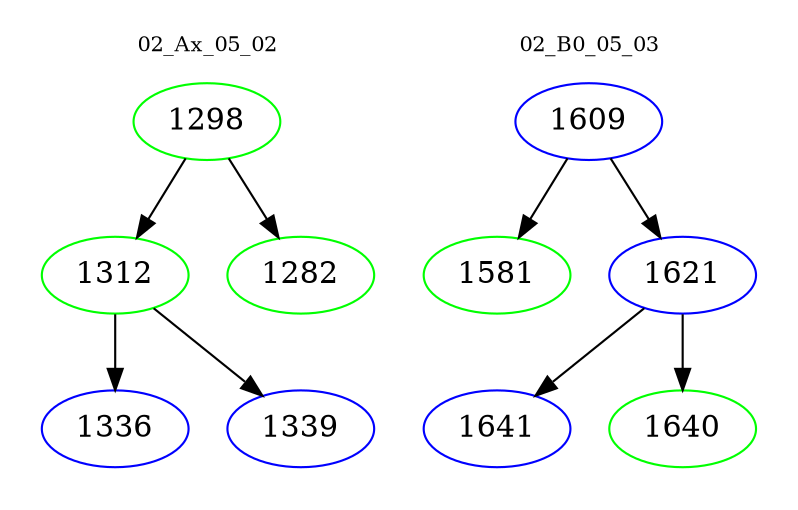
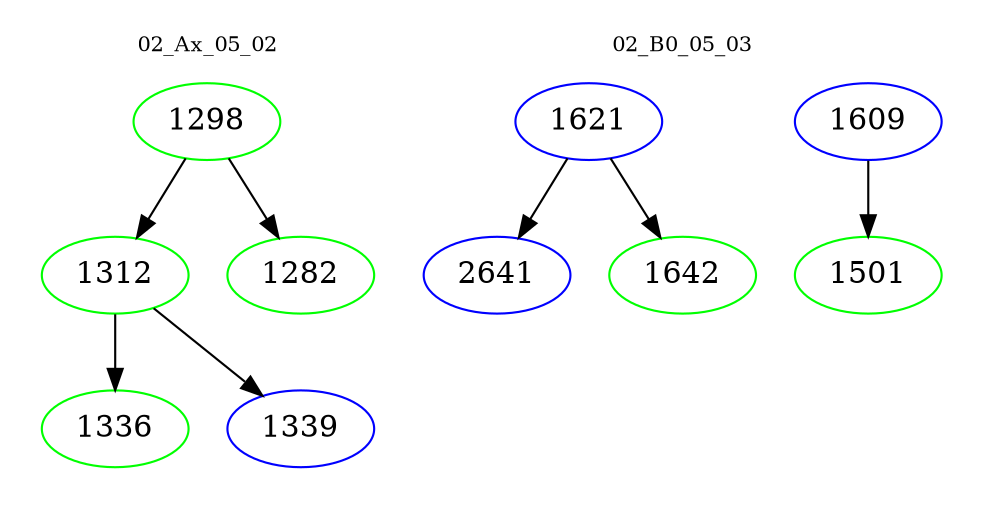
(630, 189) -> none
(497, 275) -> (868, 275)
(115, 429) -> (115, 429)
(497, 429) -> (497, 275)
(683, 429) -> (683, 275)
